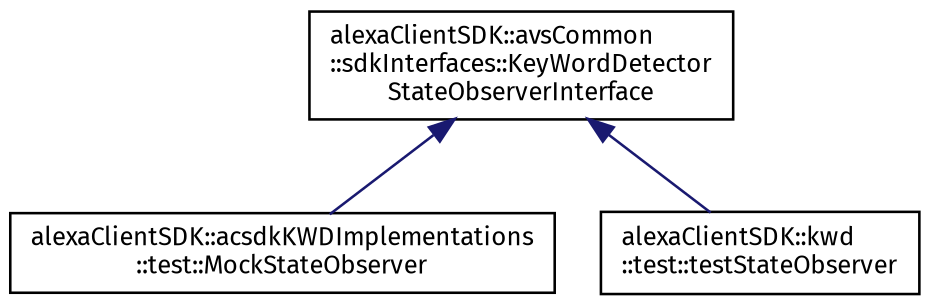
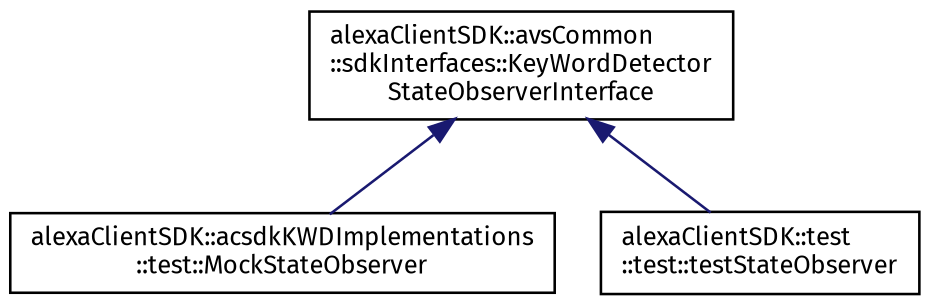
(760, 253) -> (760, 253)
